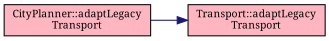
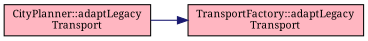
(257, 20) -> (276, 20)
